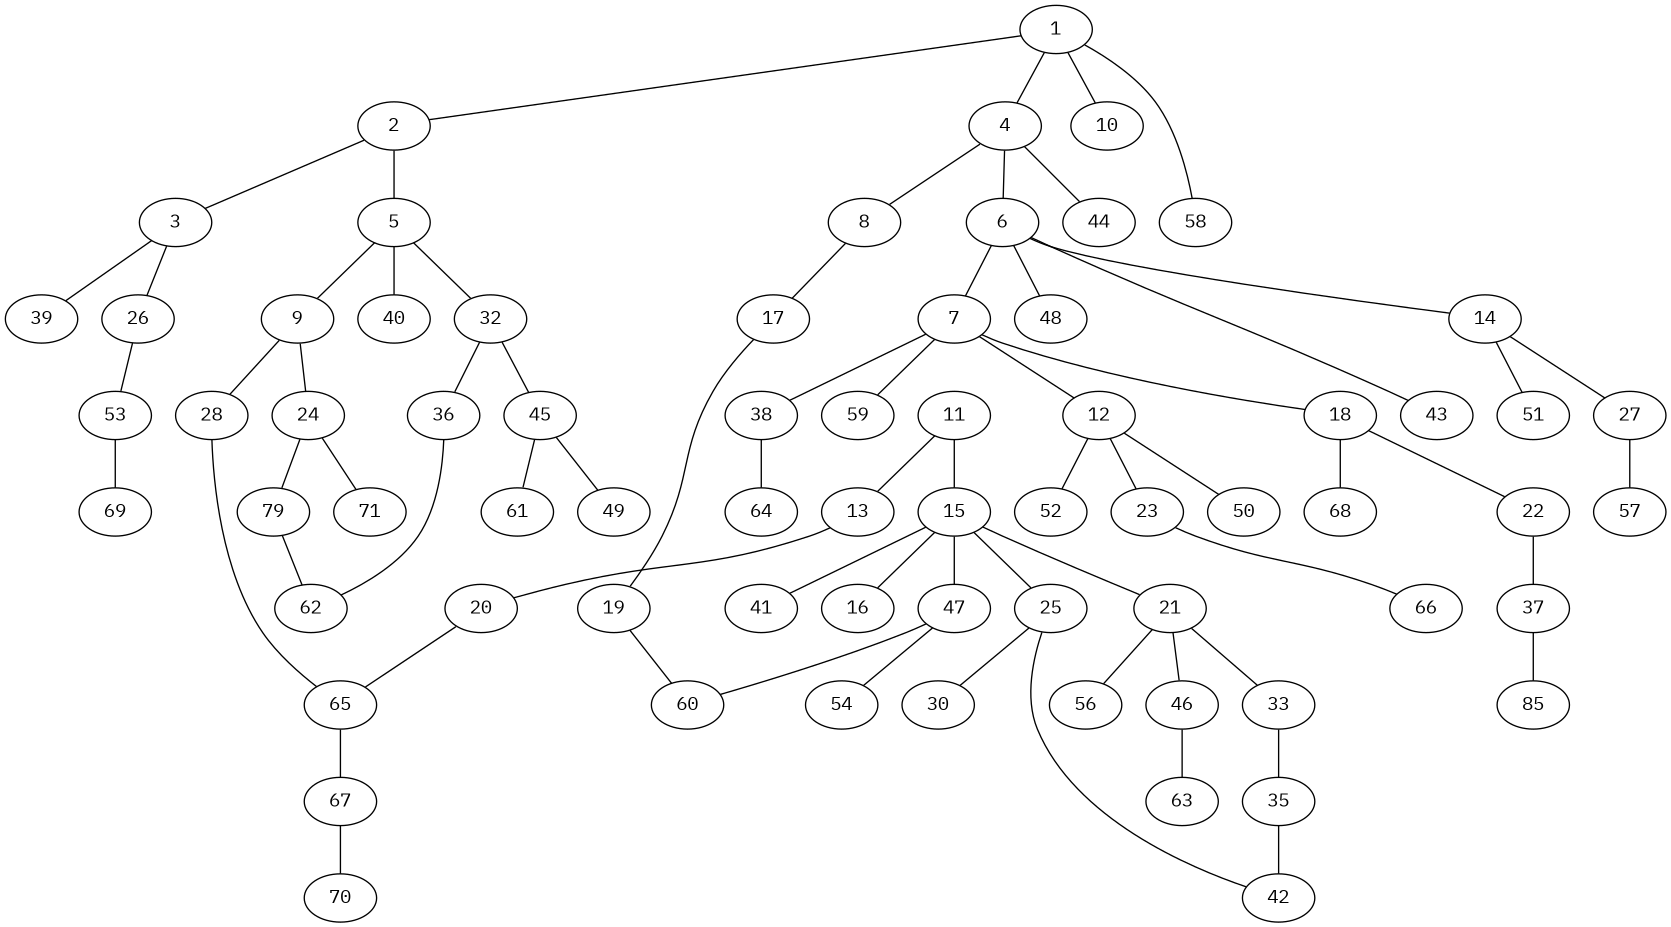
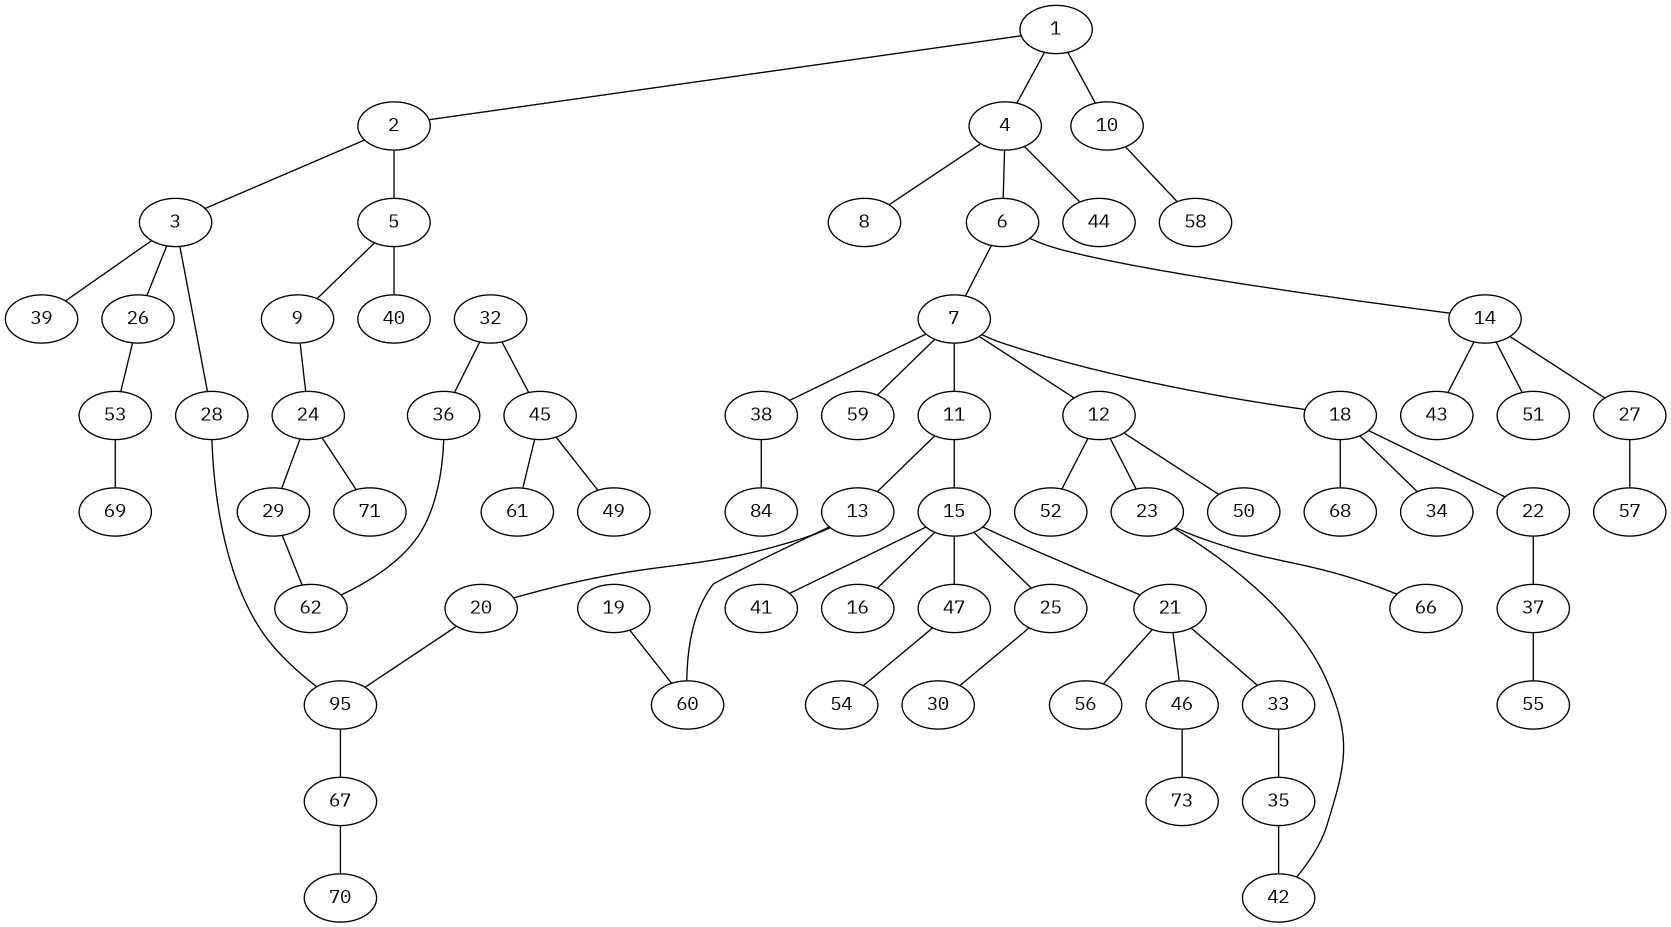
(1159, 107) -> (1151, 174)
(442, 271) -> none
(773, 319) -> none
(1051, 319) -> none
(1220, 319) -> (1461, 367)
(255, 367) -> (194, 319)
none -> (954, 367)
(273, 512) -> (273, 512)
(761, 512) -> (761, 512)
none -> (1437, 512)
(824, 662) -> (725, 577)
(340, 705) -> (340, 705)
(1533, 705) -> (1533, 705)
(1087, 797) -> (1325, 676)
(1182, 801) -> (1182, 801)
